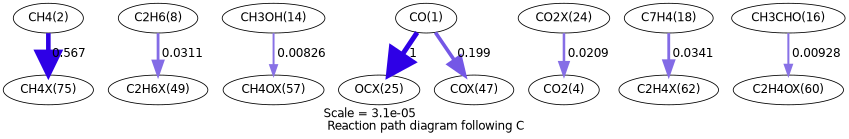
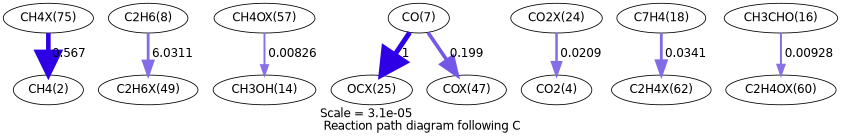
(426, 18) -> (419, 18)
(48, 42) -> (48, 42)
(274, 49) -> (264, 49)
(181, 54) -> (171, 54)
